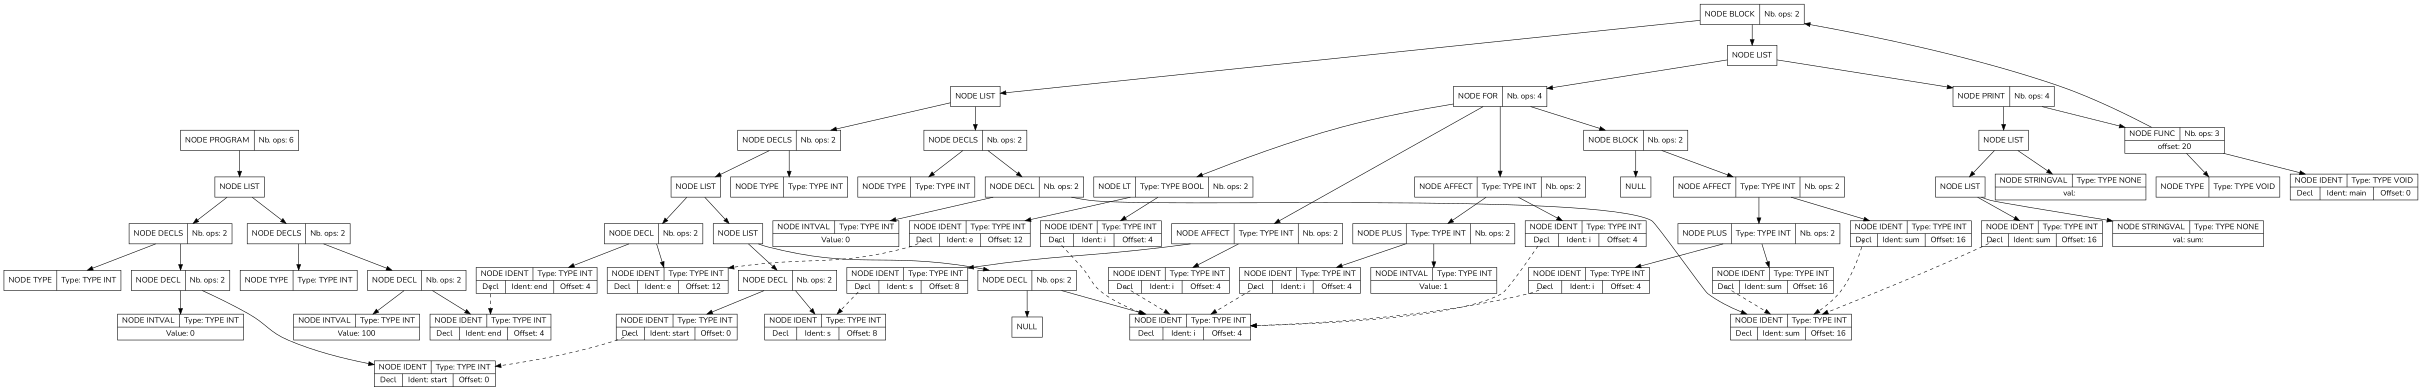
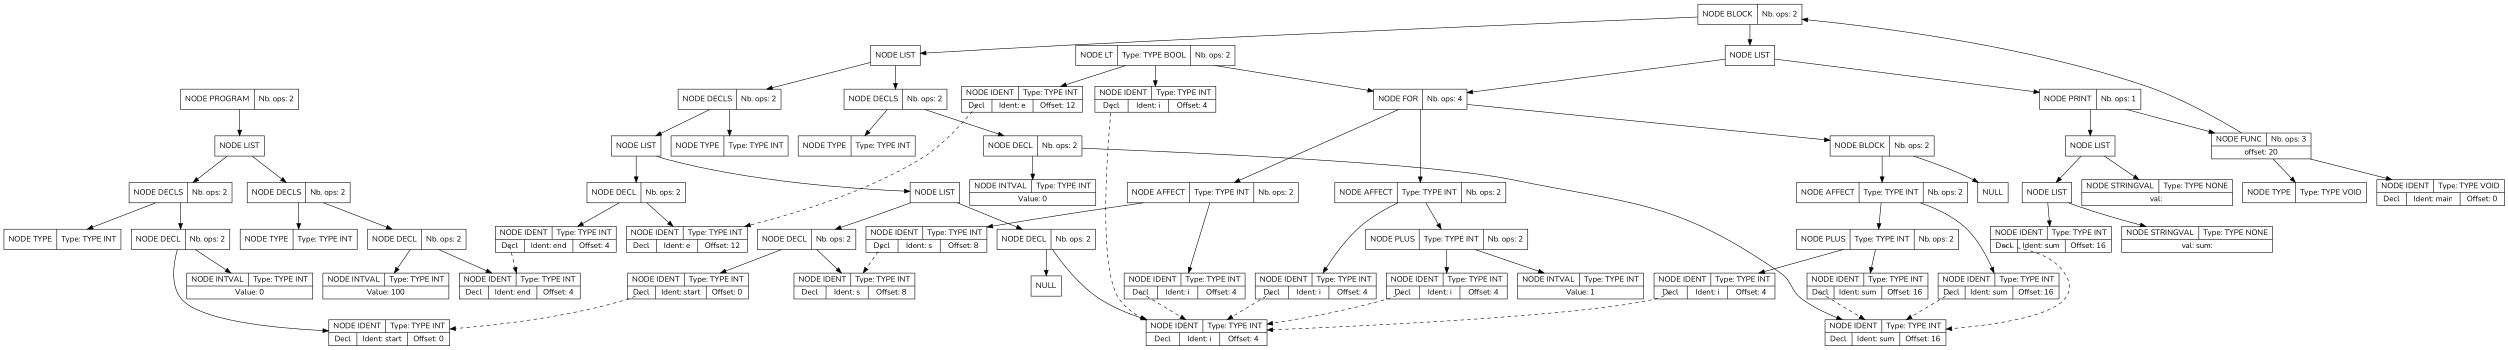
(2032, 96) -> (2119, 99)
(1326, 132) -> (1291, 78)
(276, 140) -> (276, 99)
